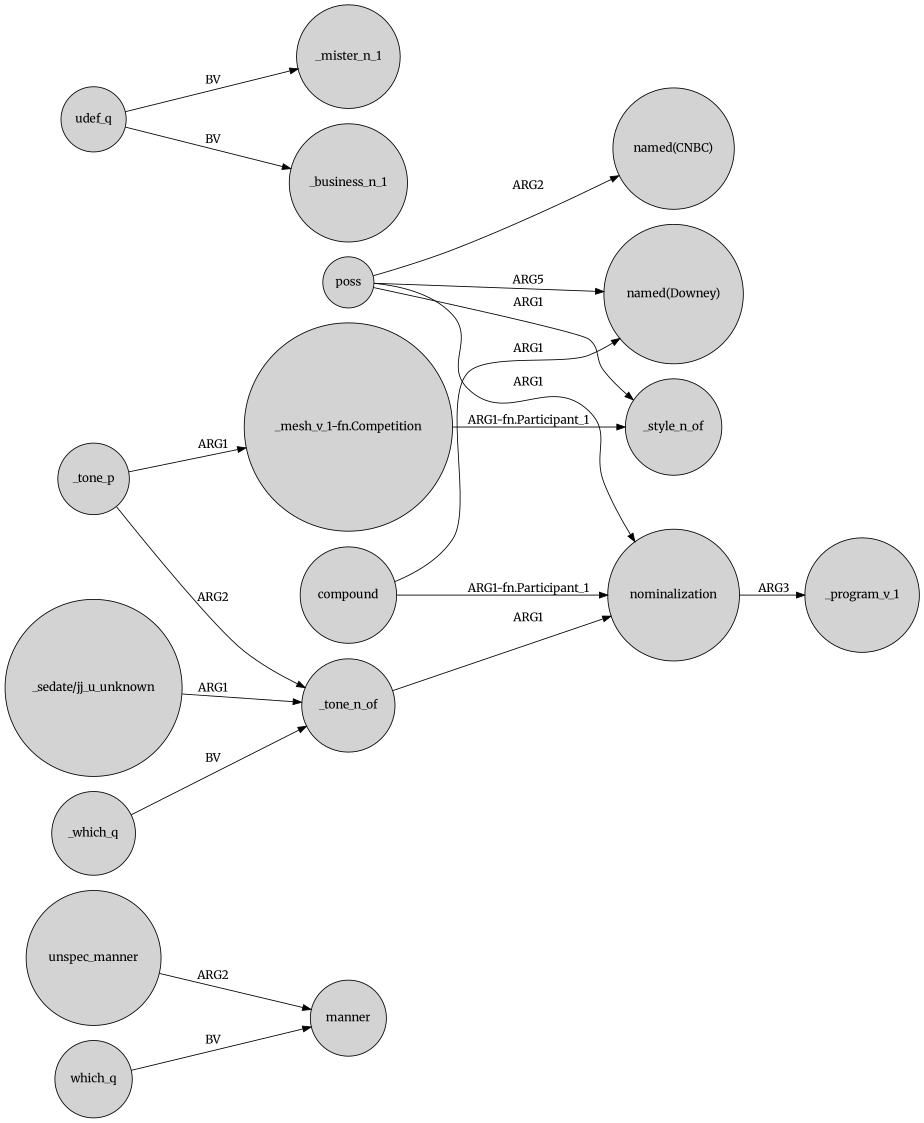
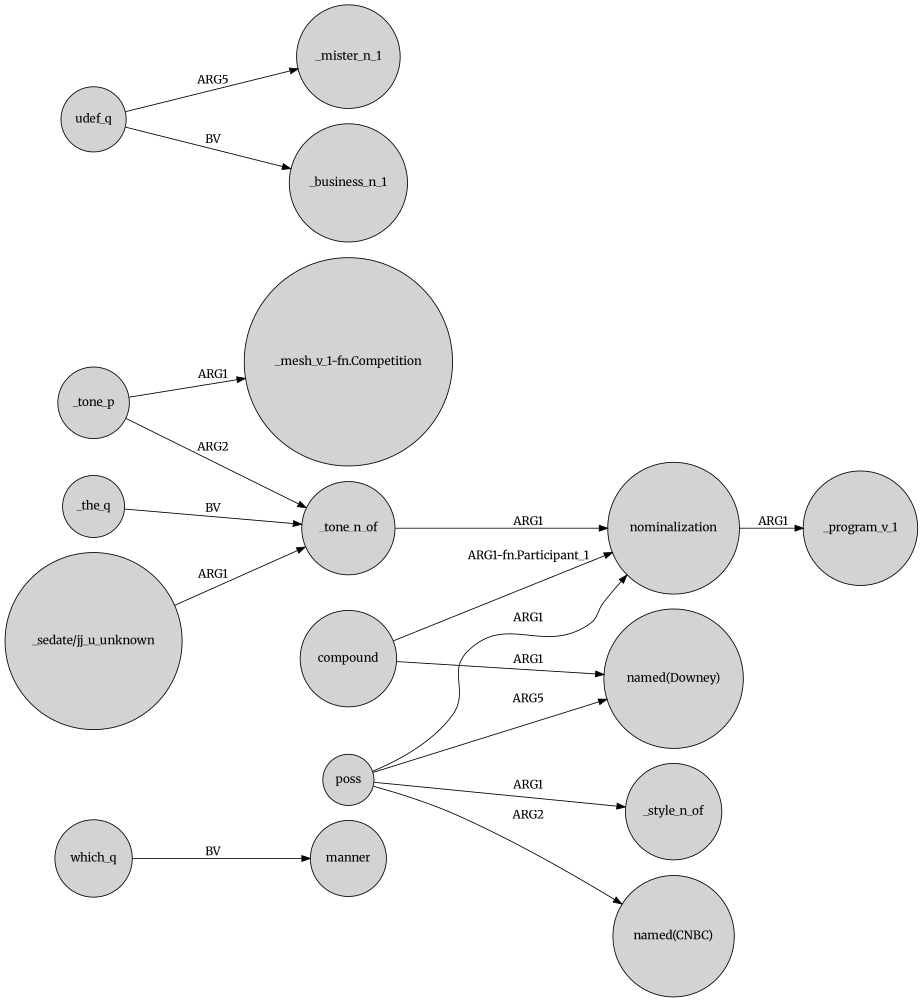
(213, 81) -> (213, 80)
(535, 427) -> none
(774, 589) -> (773, 522)
(94, 833) -> (94, 506)
(94, 958) -> none
